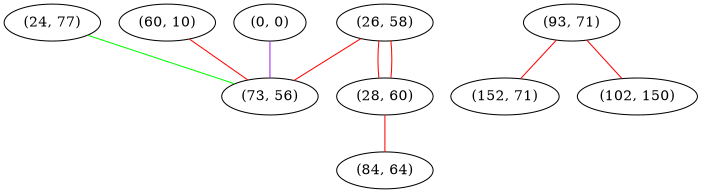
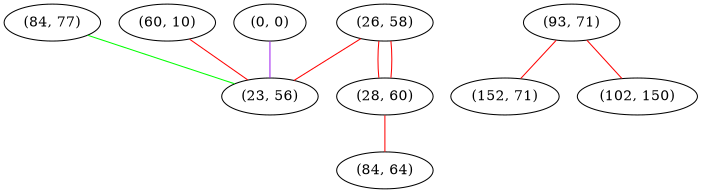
(52, 23) -> (52, 23)
(270, 96) -> (270, 96)
